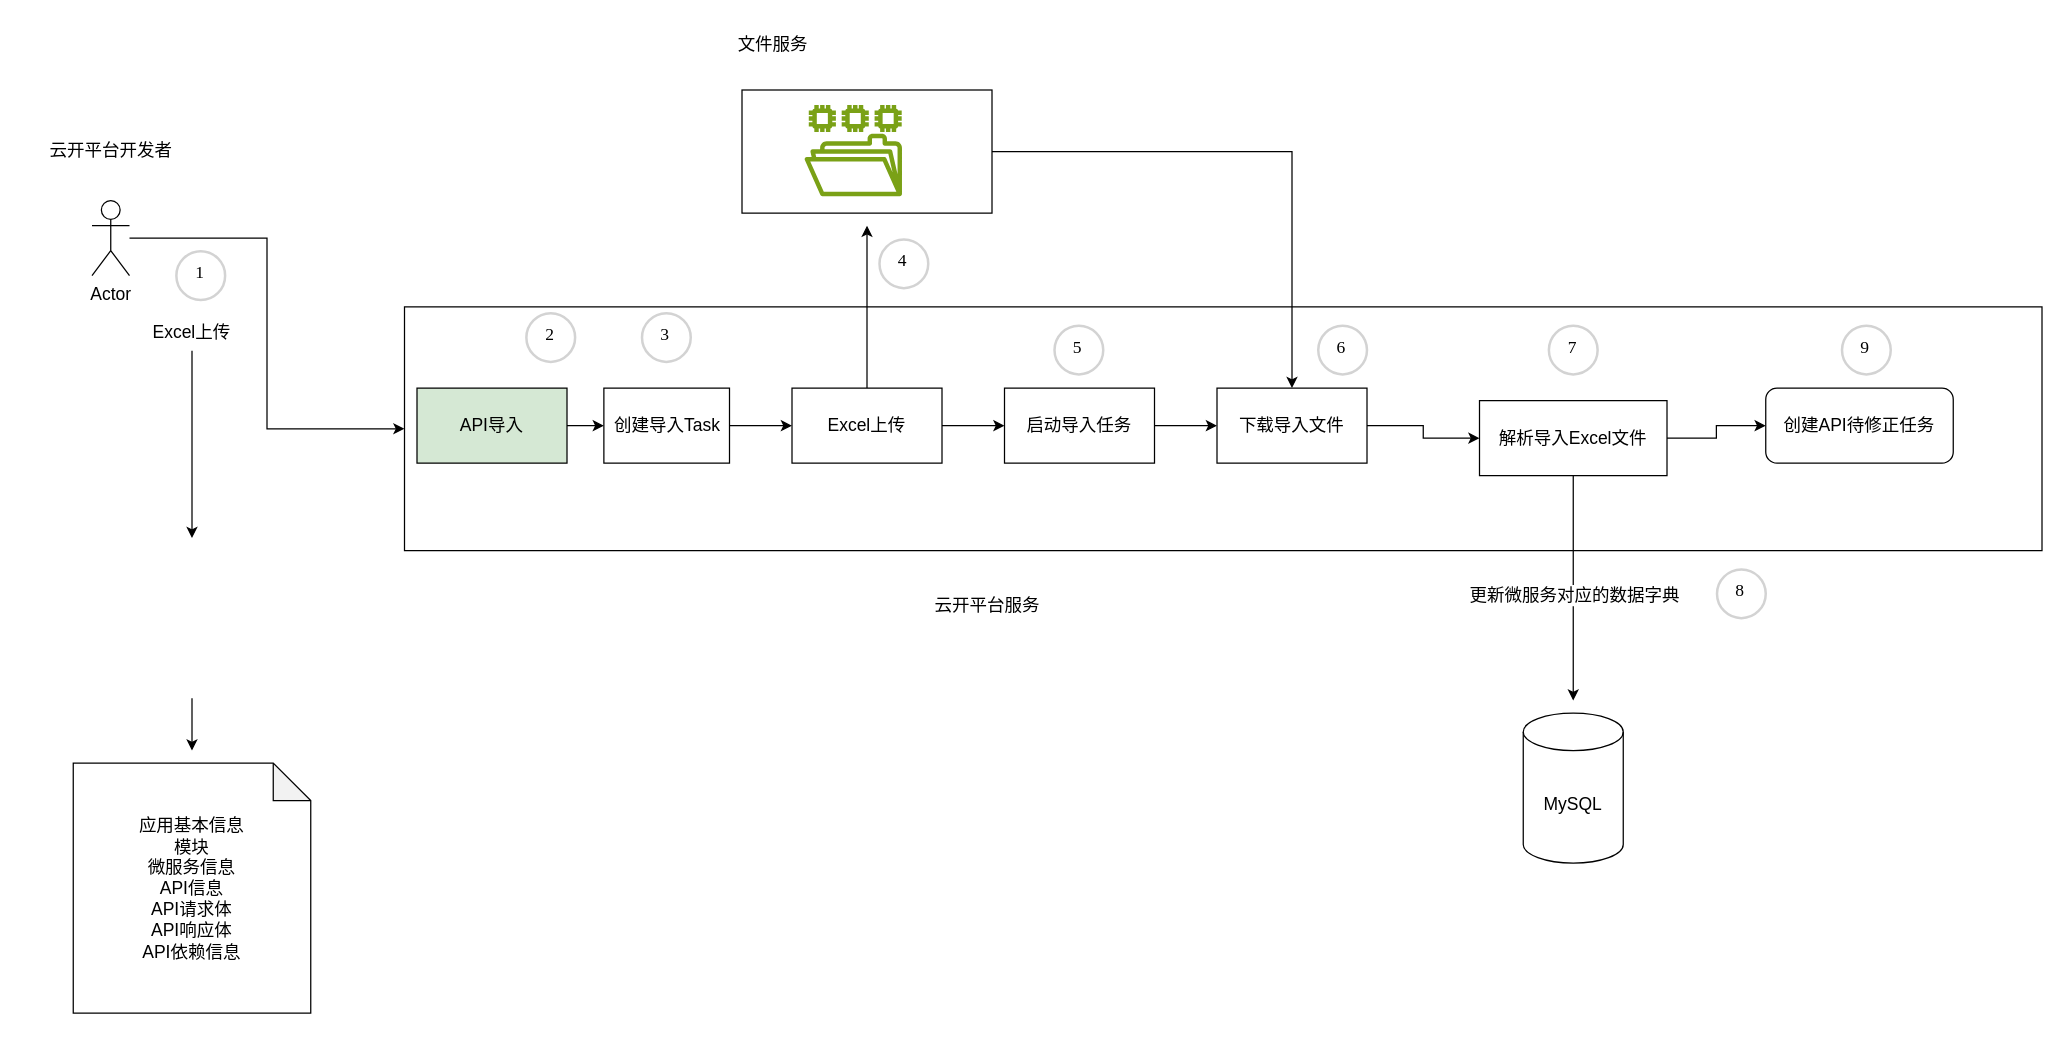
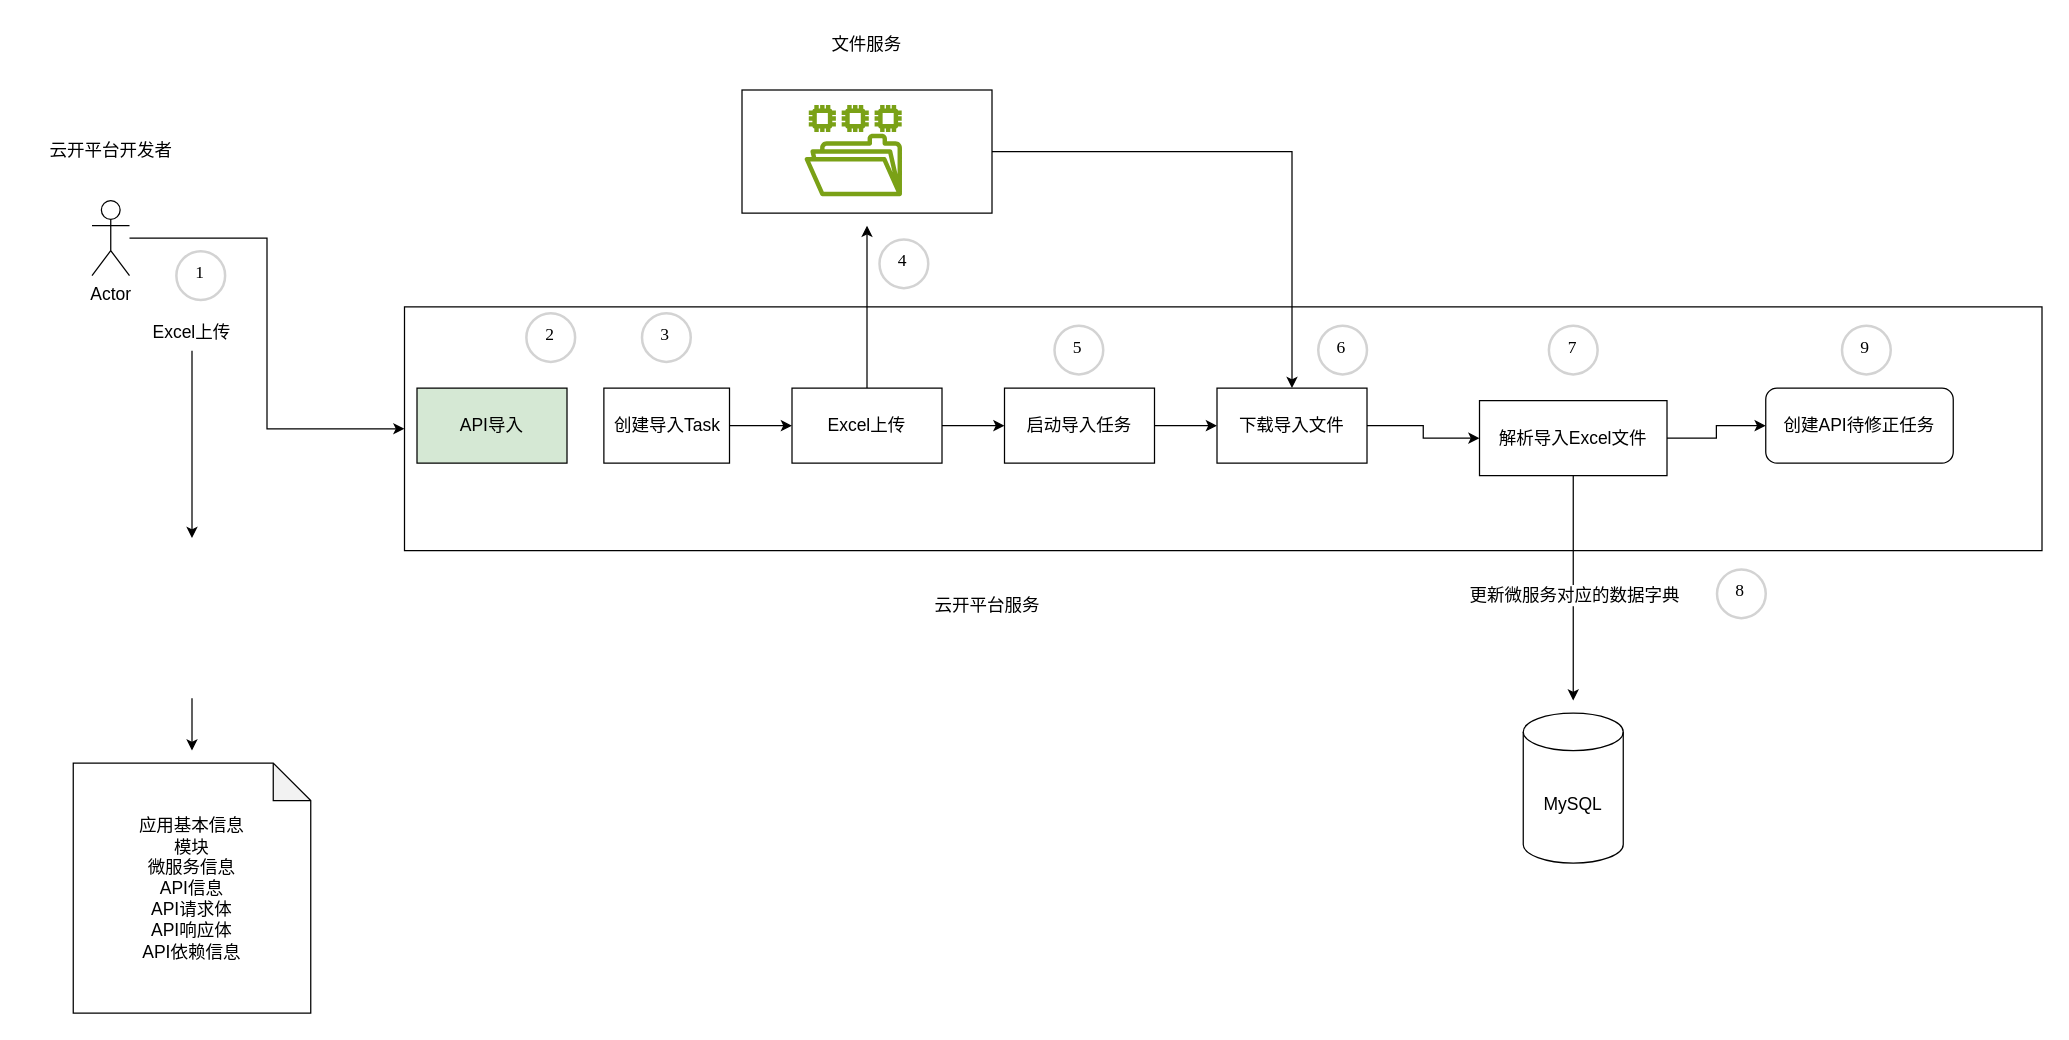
(773, 44) -> (867, 44)
(590, 426) -> none
